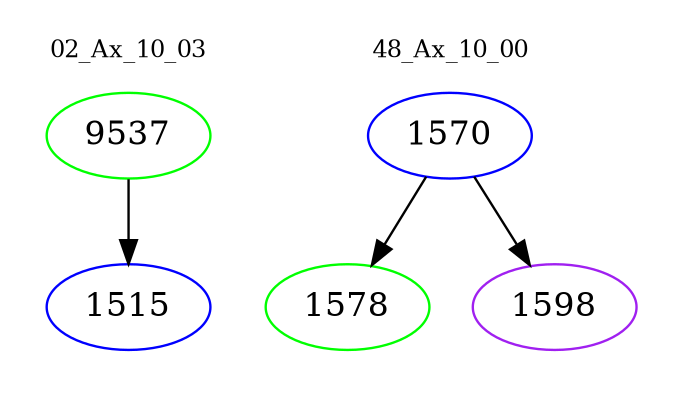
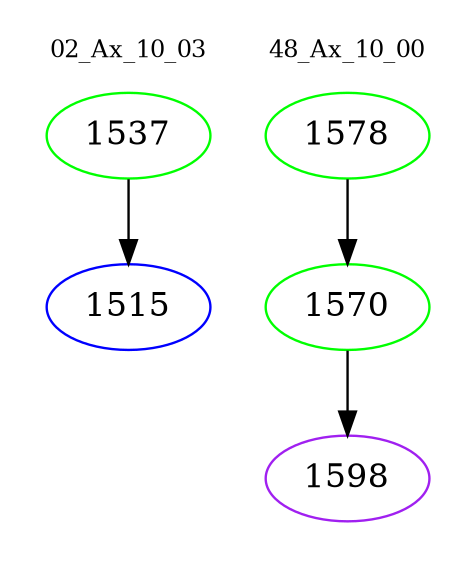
(129, 136) -> (129, 136)
(450, 136) -> (348, 307)
(405, 211) -> (348, 210)
